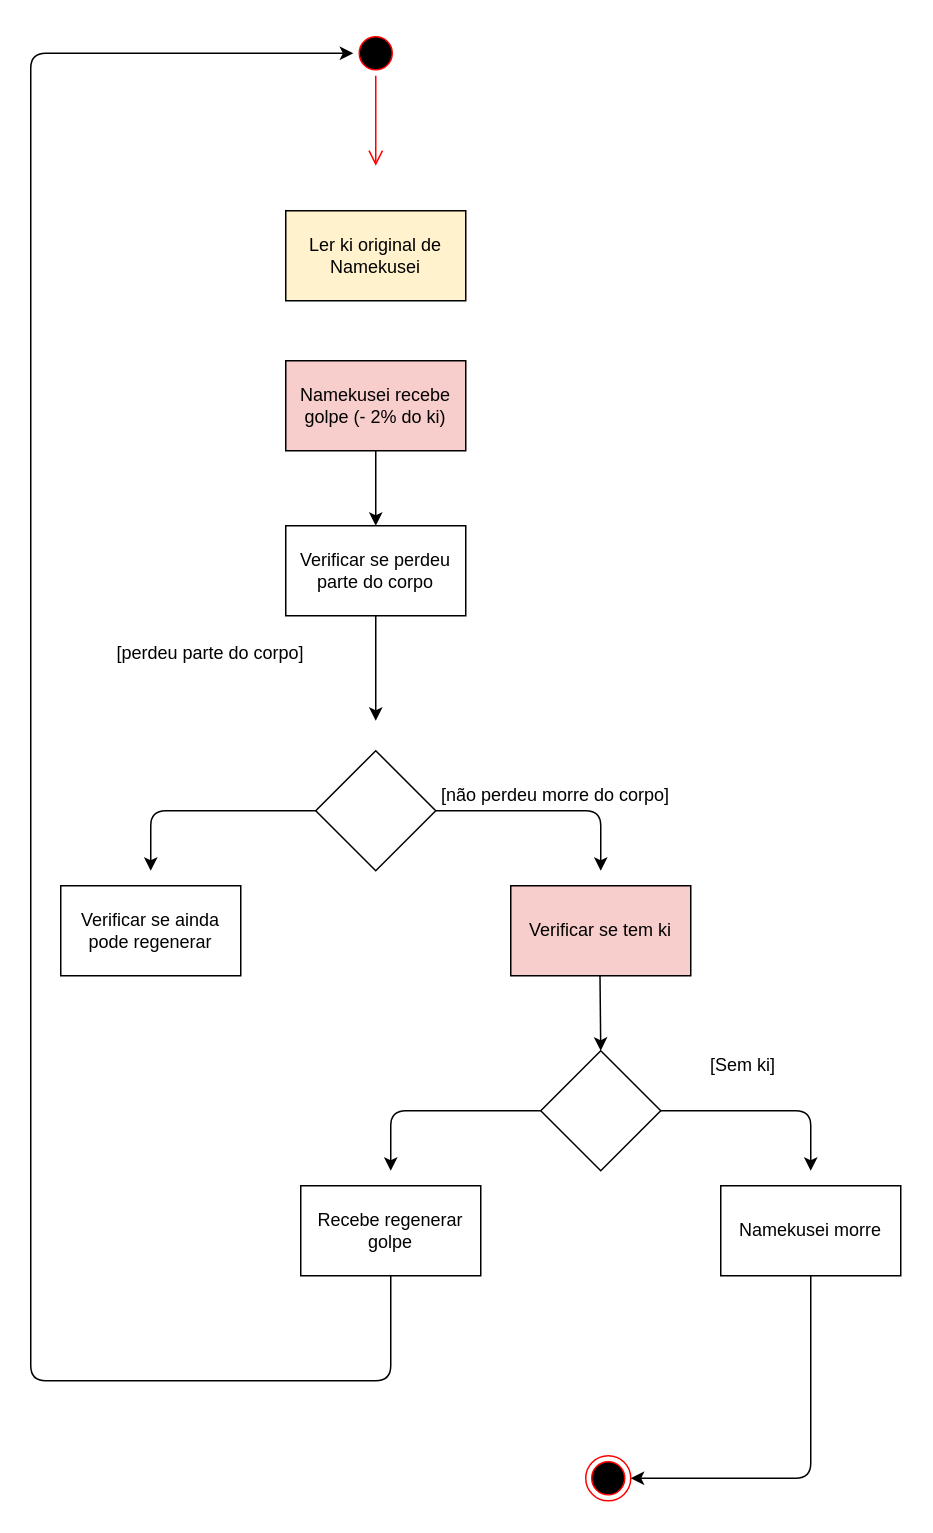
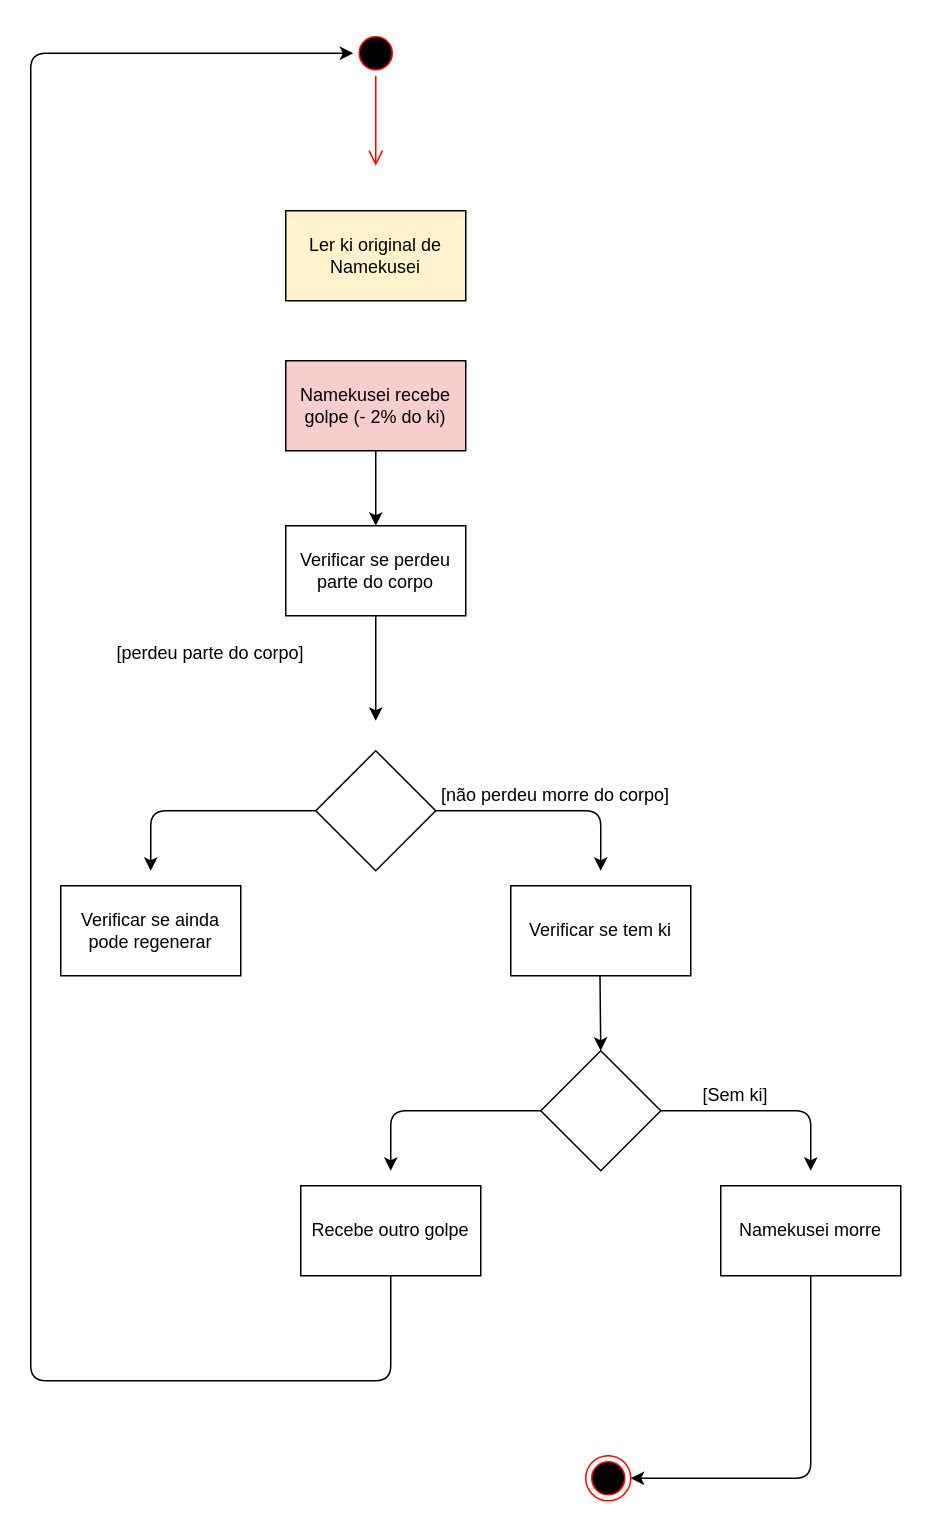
(601, 931) -> (601, 931)
(743, 1066) -> (736, 1096)
(391, 1231) -> (391, 1231)
